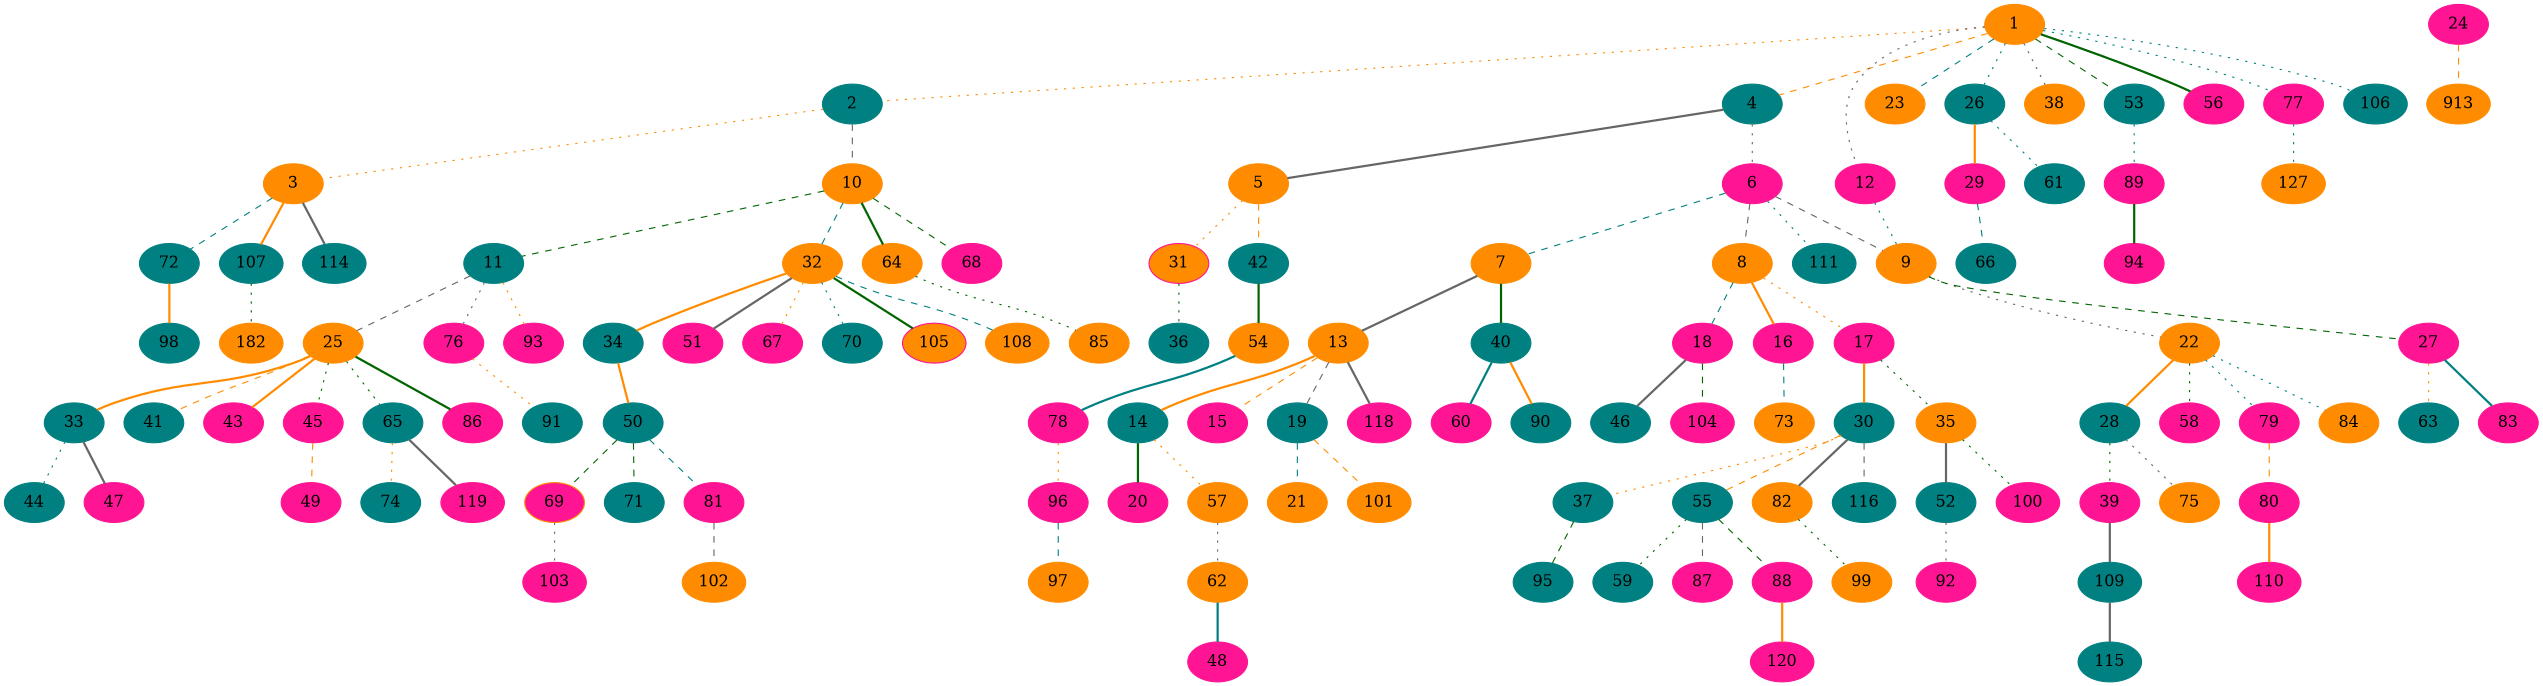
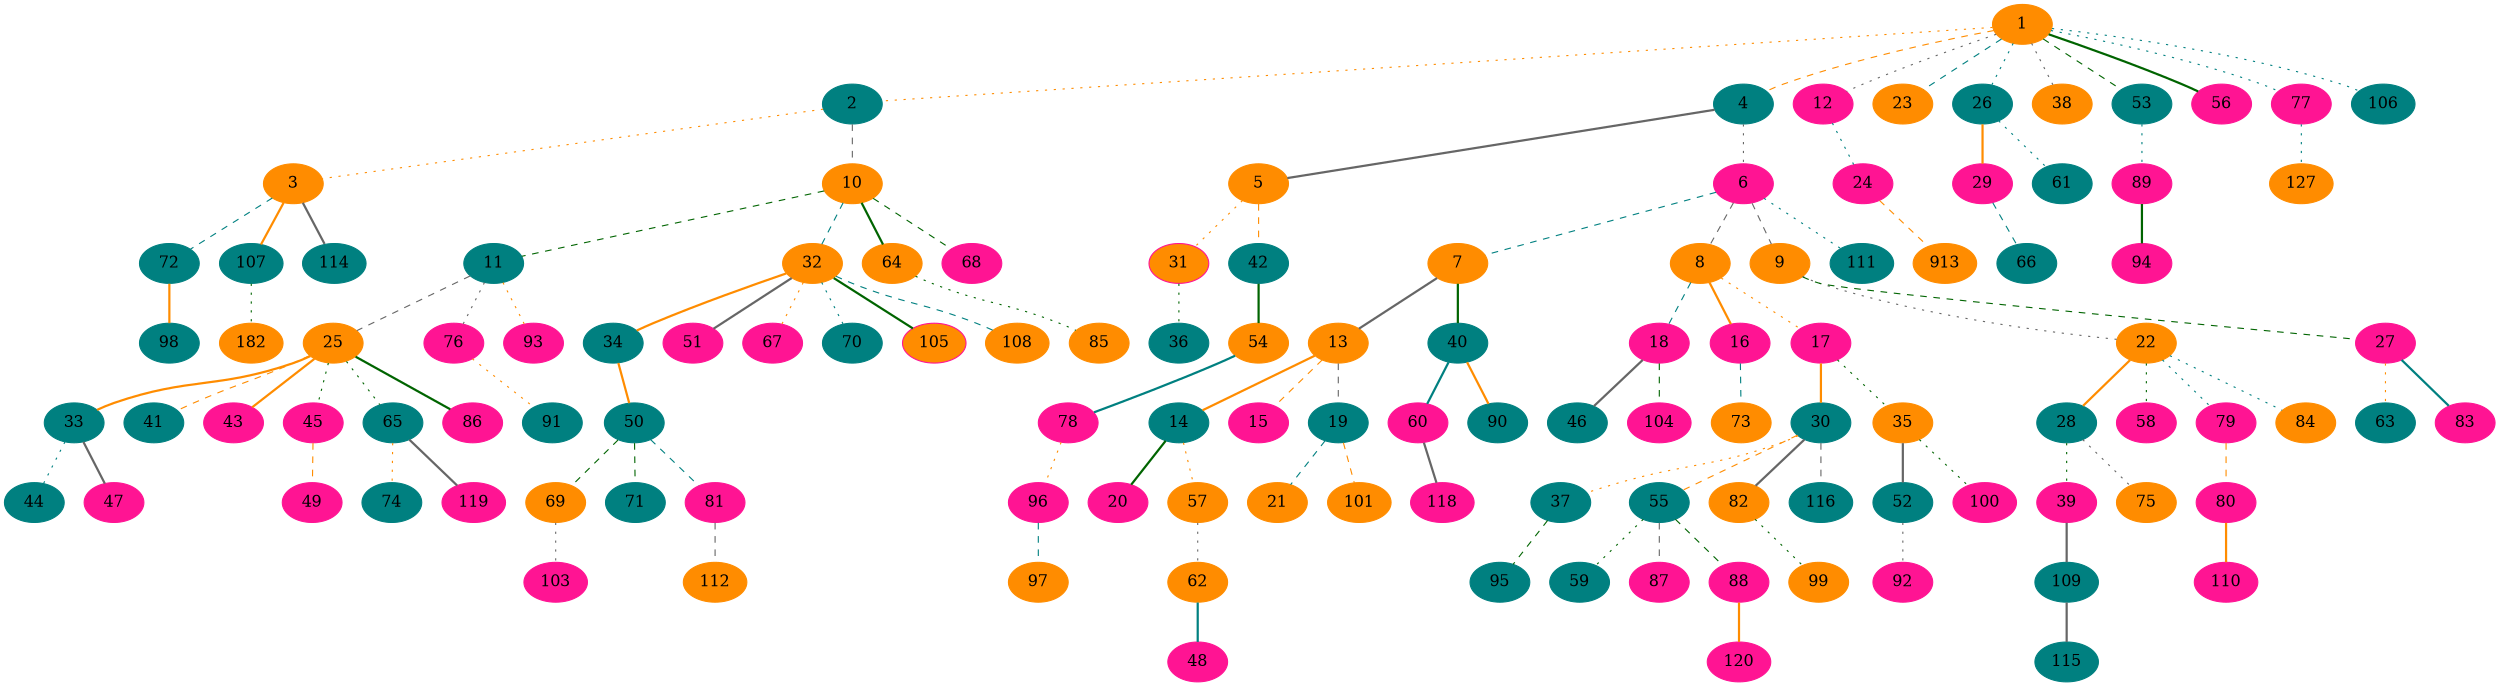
(1886, 224) -> (1843, 144)
(1359, 383) -> (1430, 463)
(555, 503) -> (556, 503)
(714, 582) -> (715, 582)
